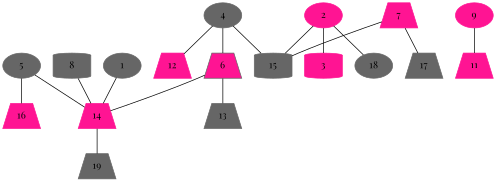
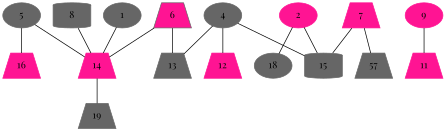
(223, 41) -> (198, 40)
(323, 66) -> none
(424, 66) -> (374, 66)
